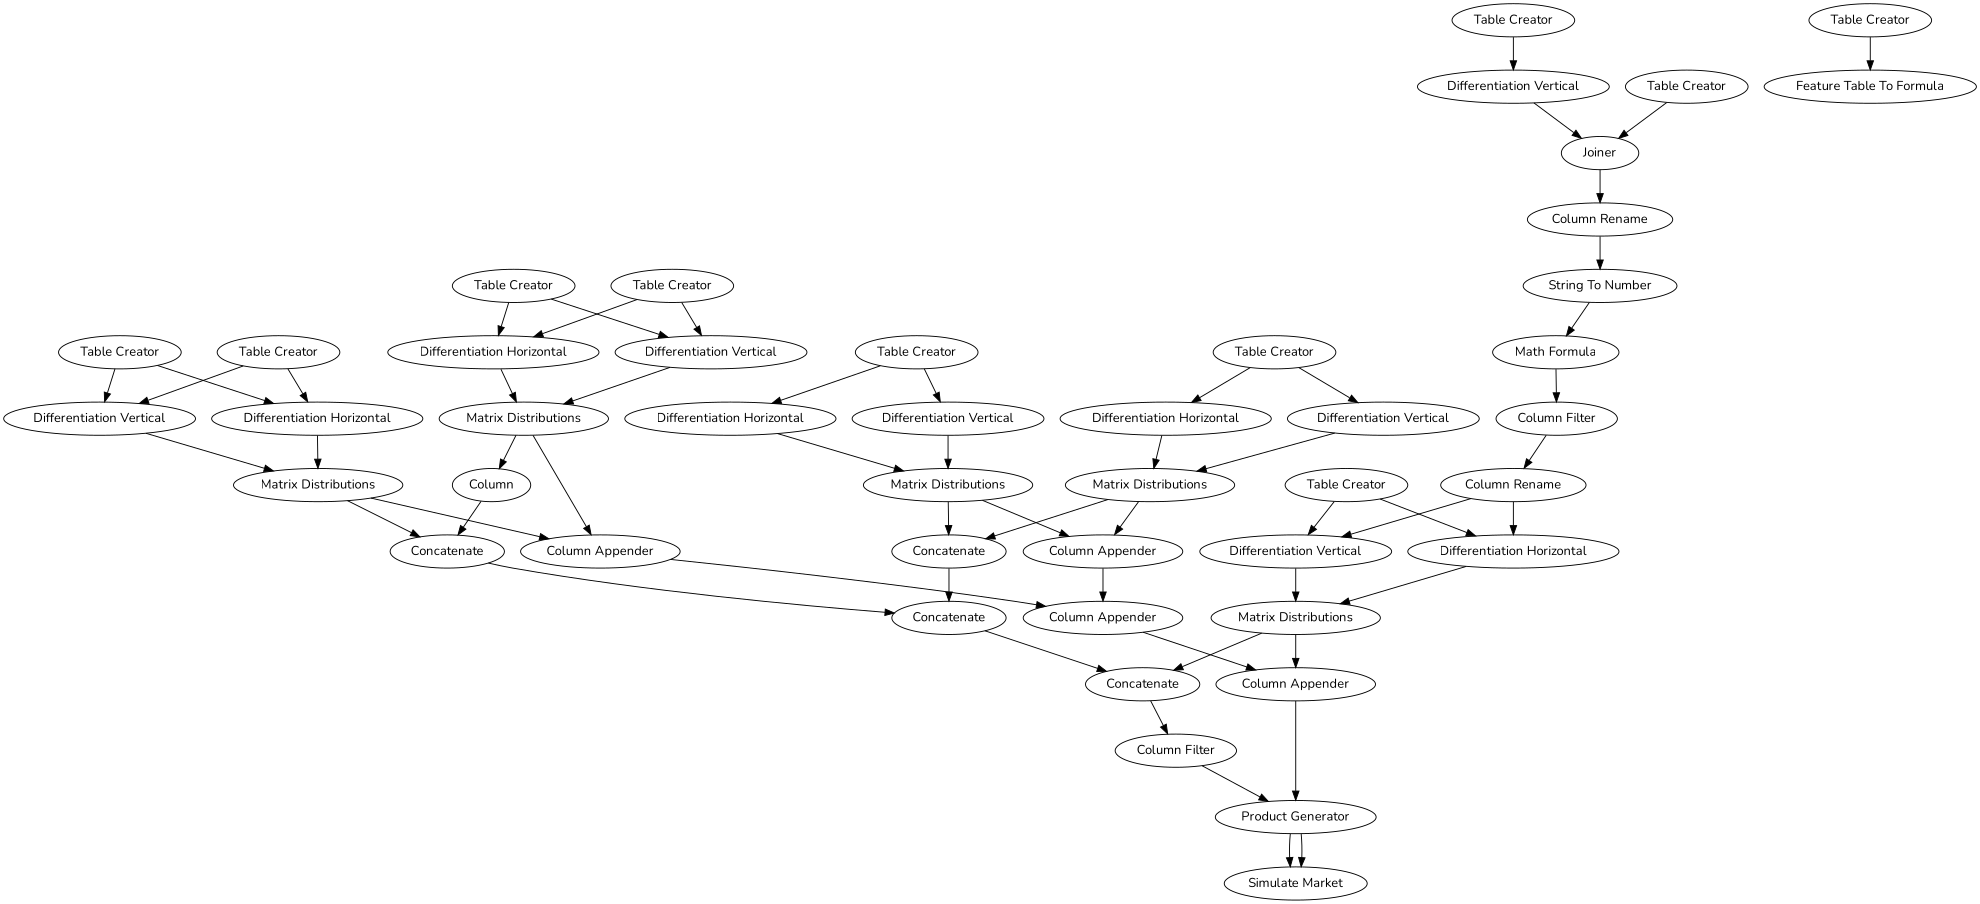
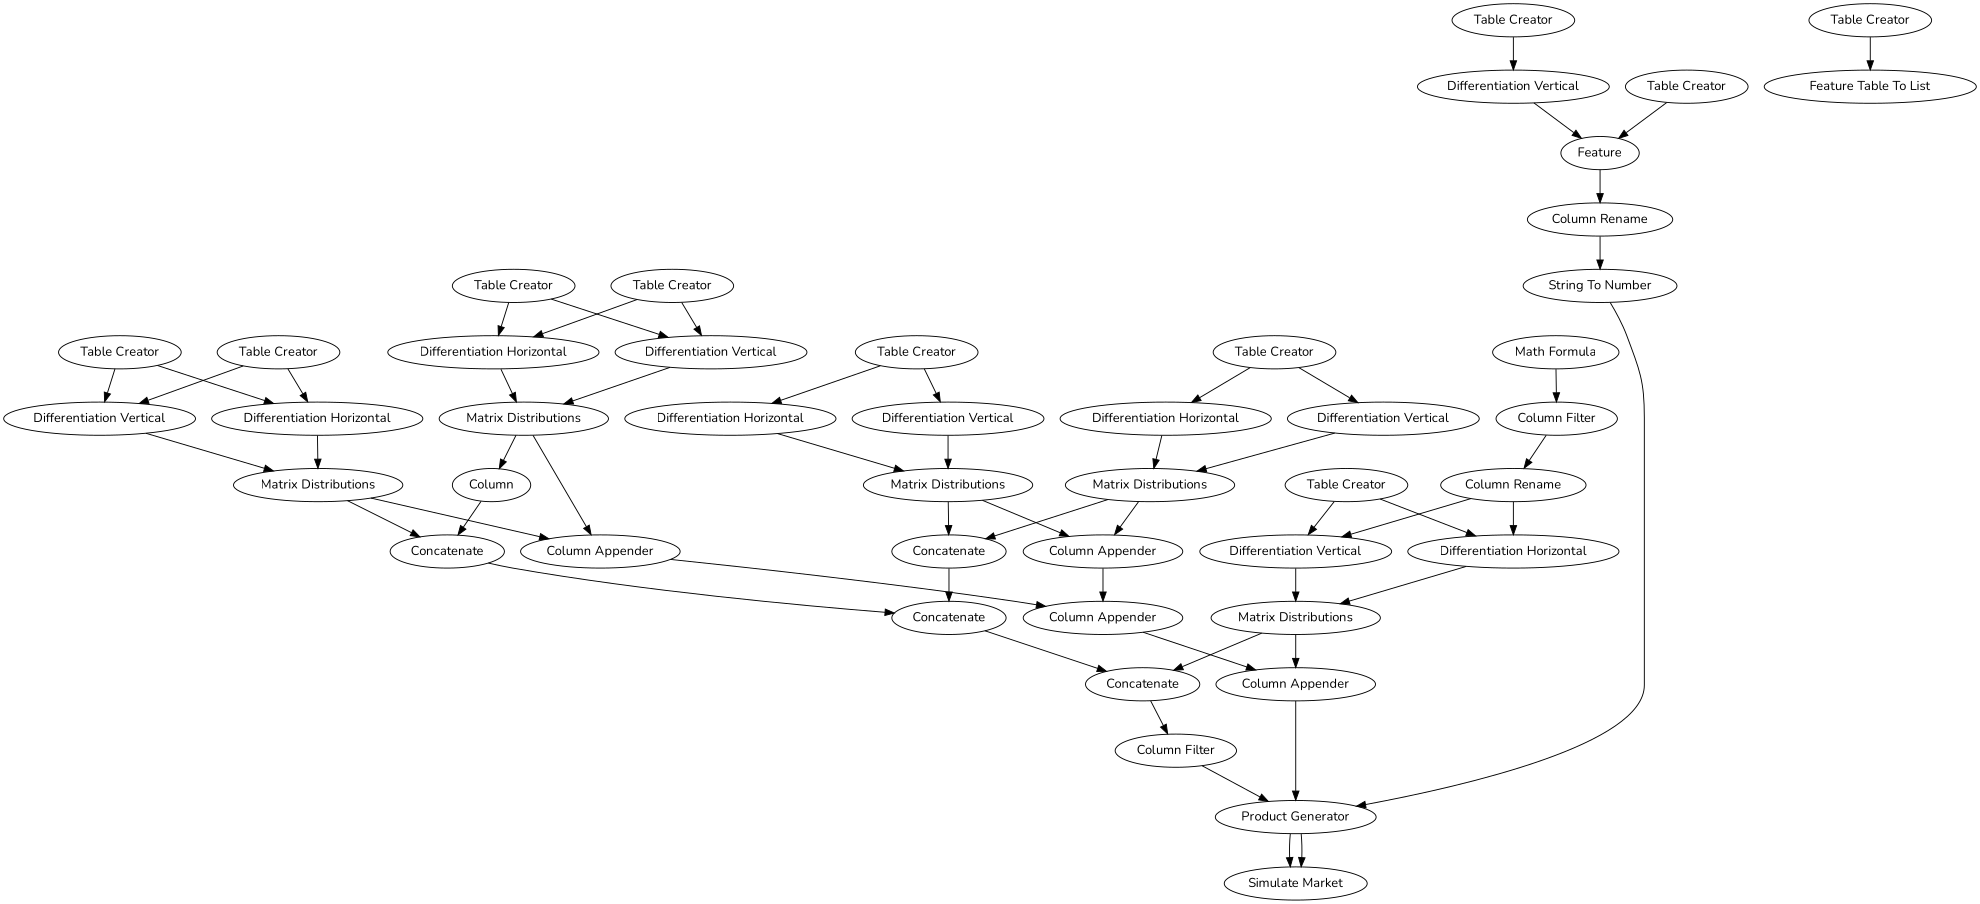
(1870, 87) -> (1870, 87)
(1600, 153) -> (1600, 153)
(1581, 315) -> (1644, 648)
